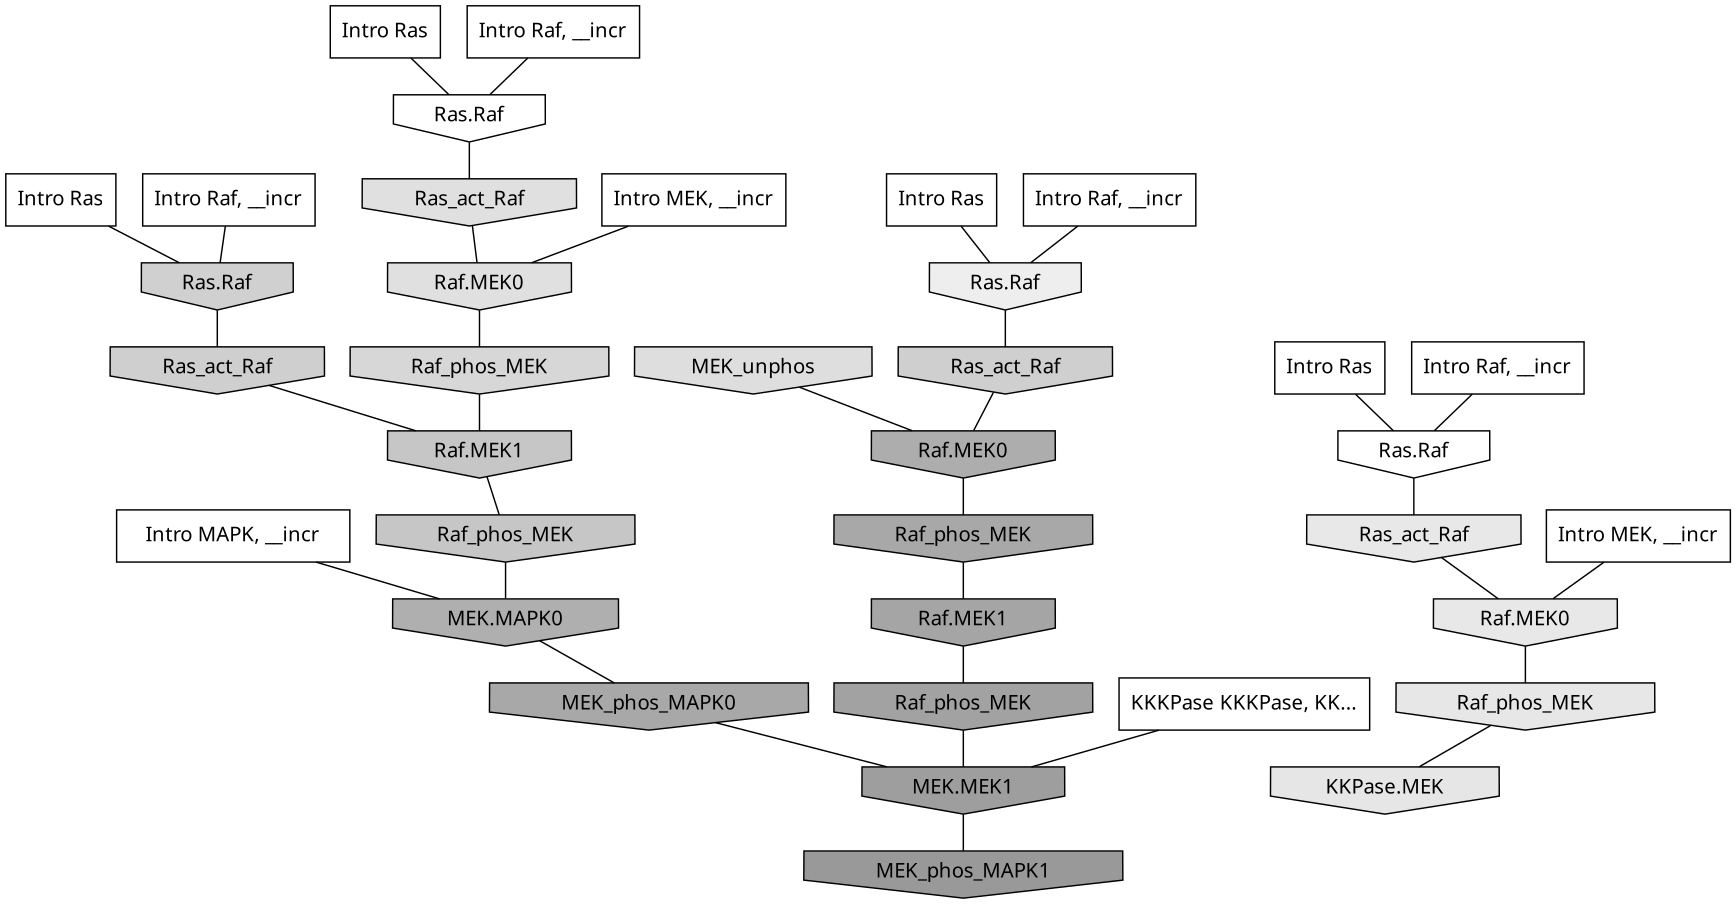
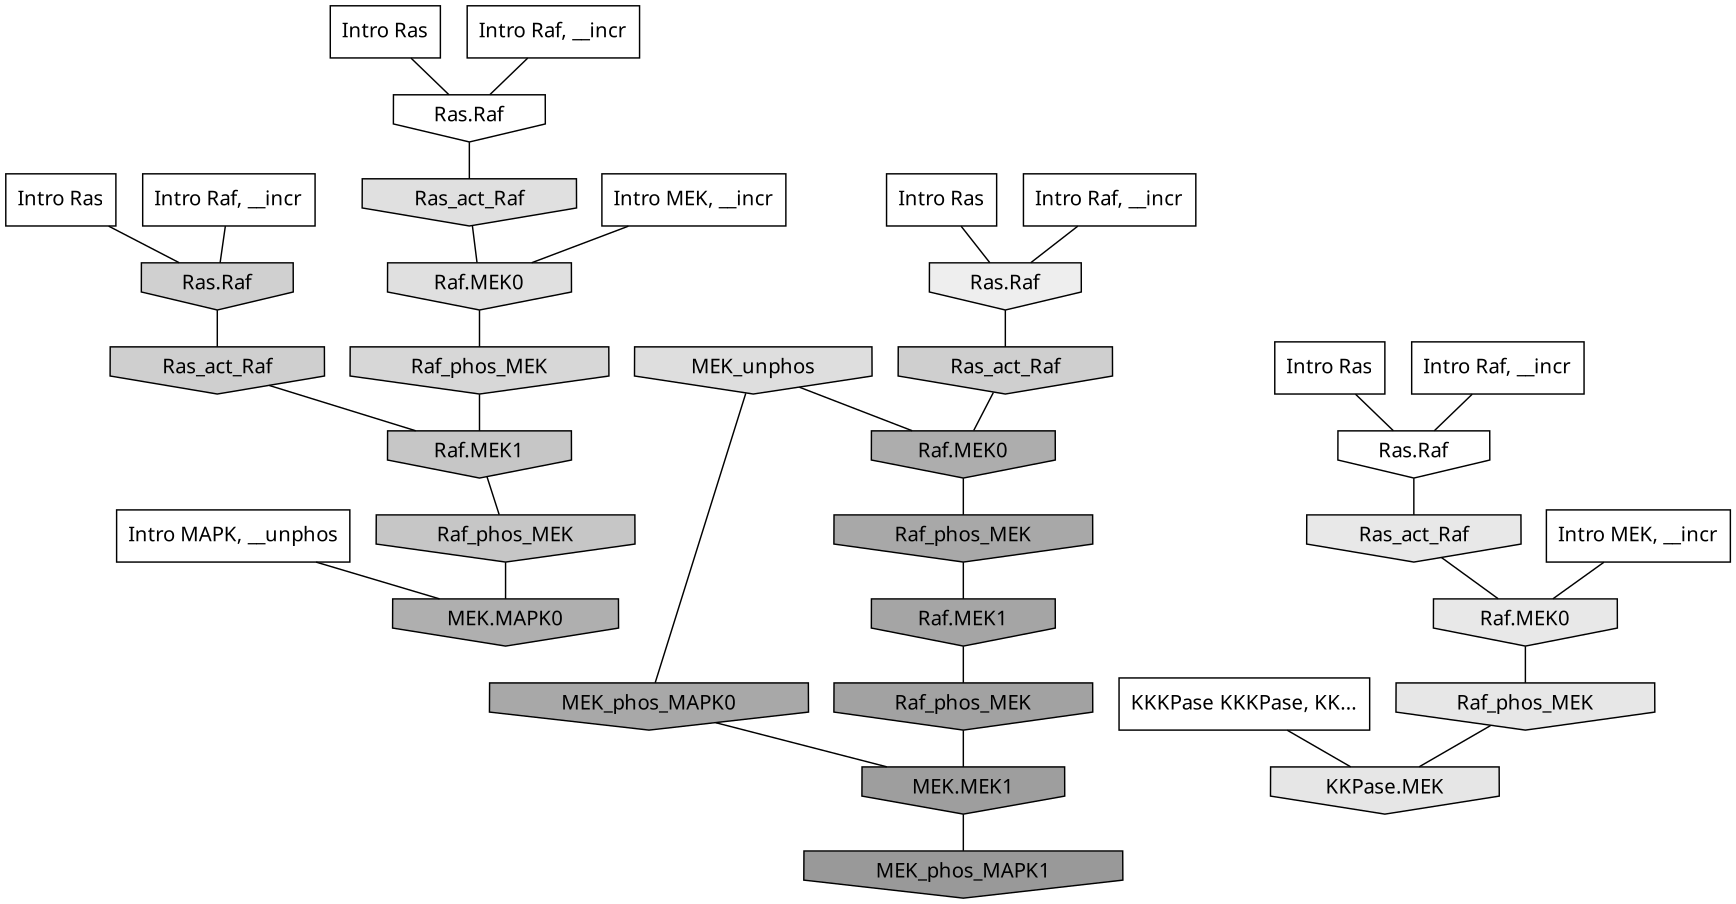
(233, 536) -> (233, 536)
(577, 662) -> (700, 538)
(1095, 749) -> (1319, 749)
